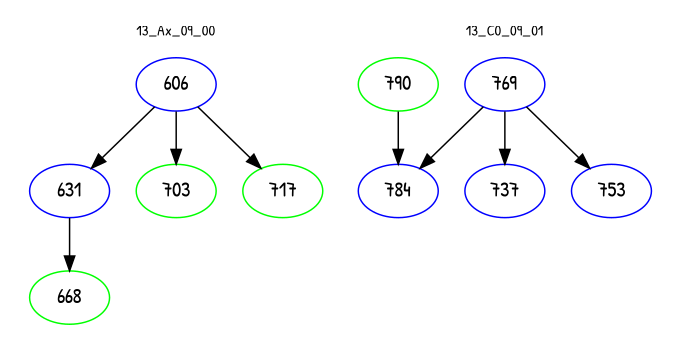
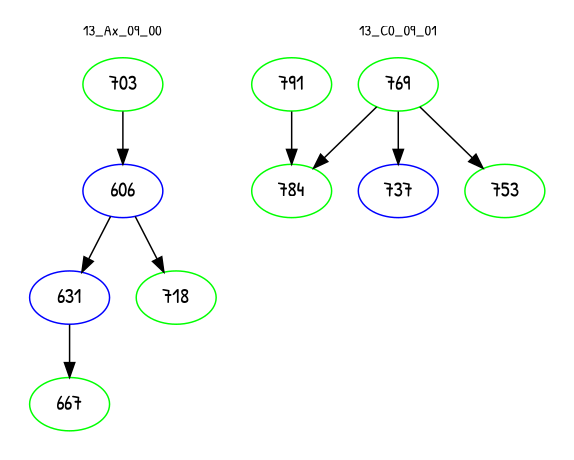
(398, 84) -> (292, 84)
(505, 84) -> (398, 84)
(176, 130) -> (123, 130)
(283, 191) -> (176, 298)
(398, 191) -> (292, 191)
(611, 191) -> (505, 191)
(70, 298) -> (70, 404)
